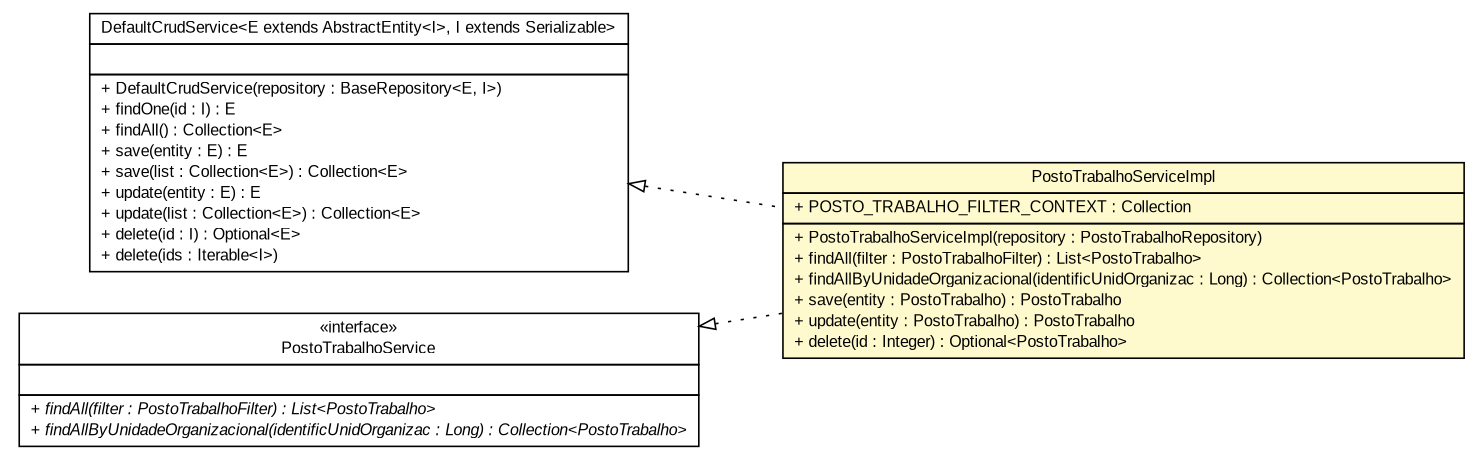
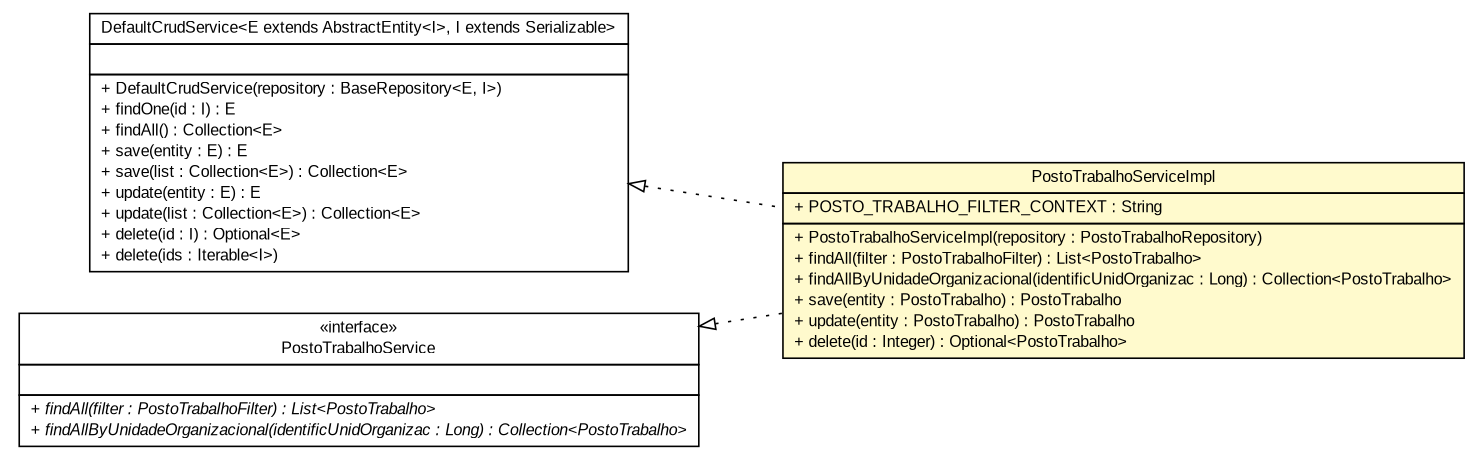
(993, 208) -> (978, 208)
